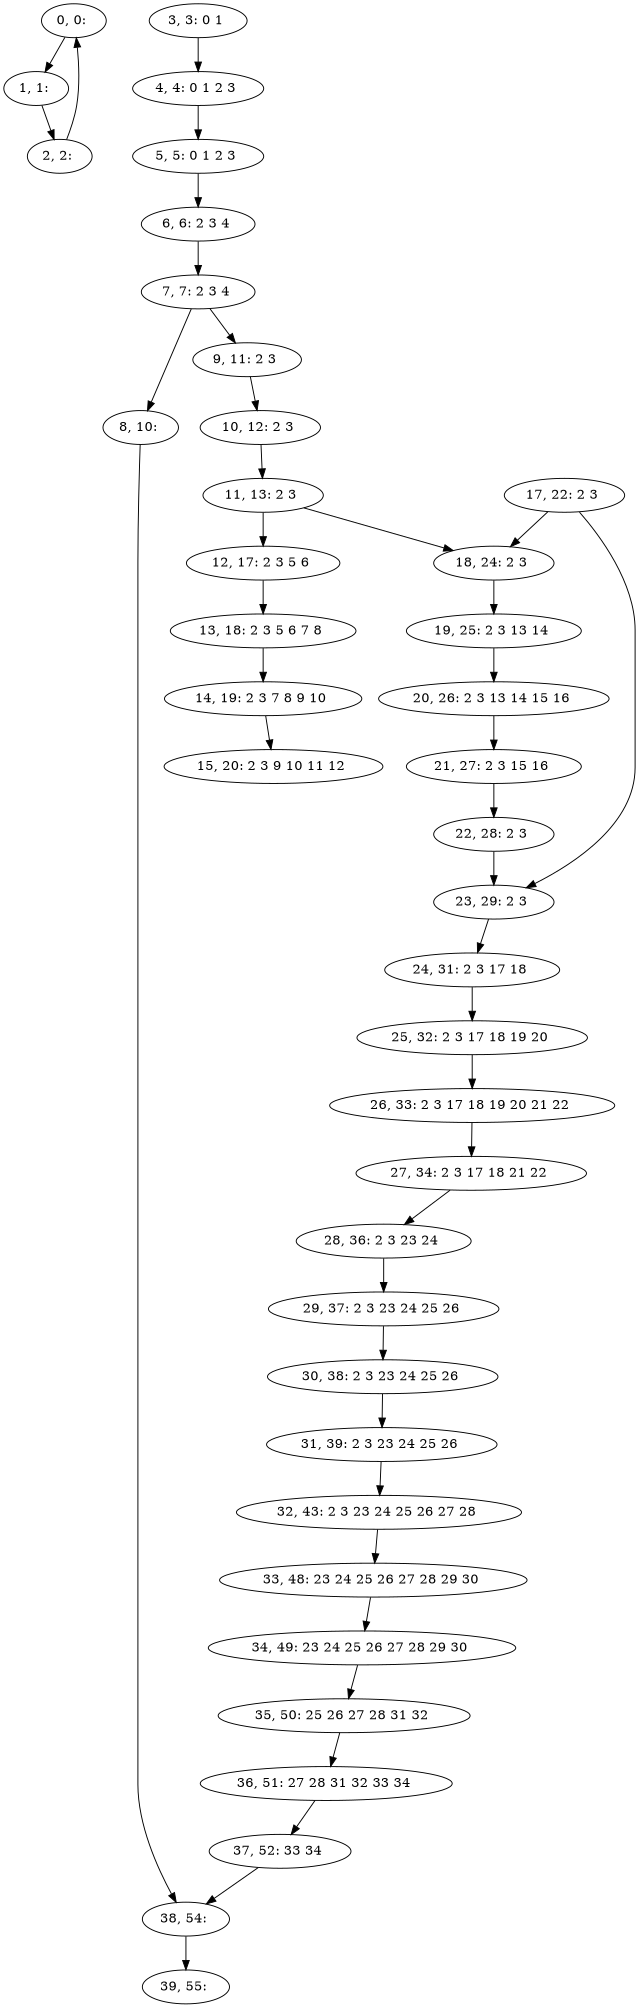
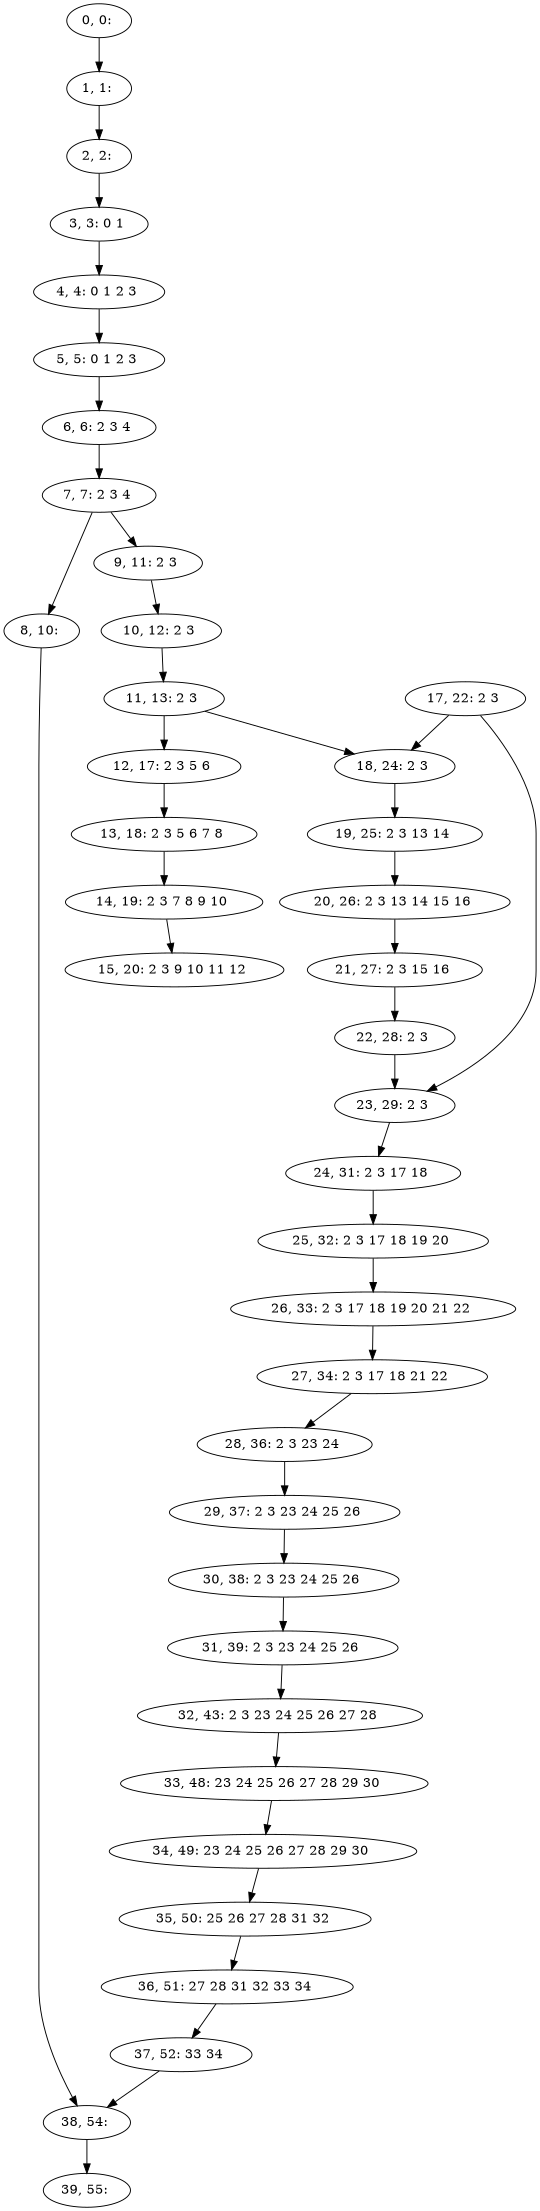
(78, 94) -> (99, 186)
